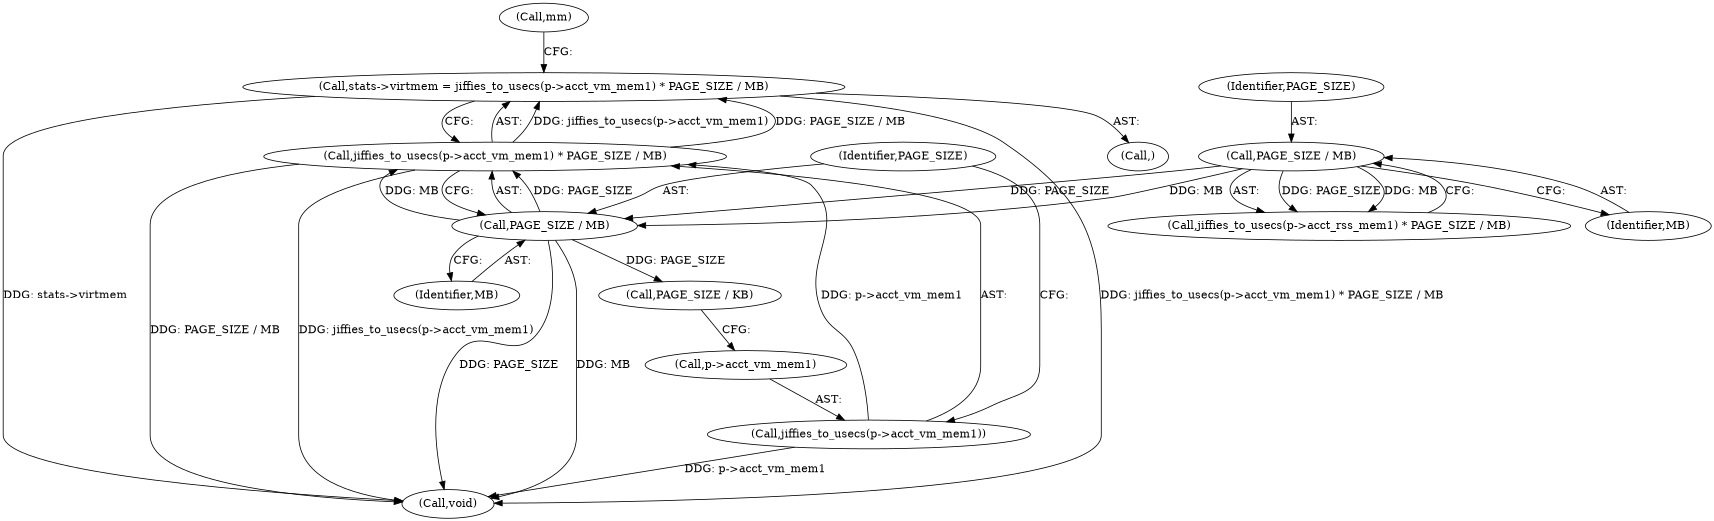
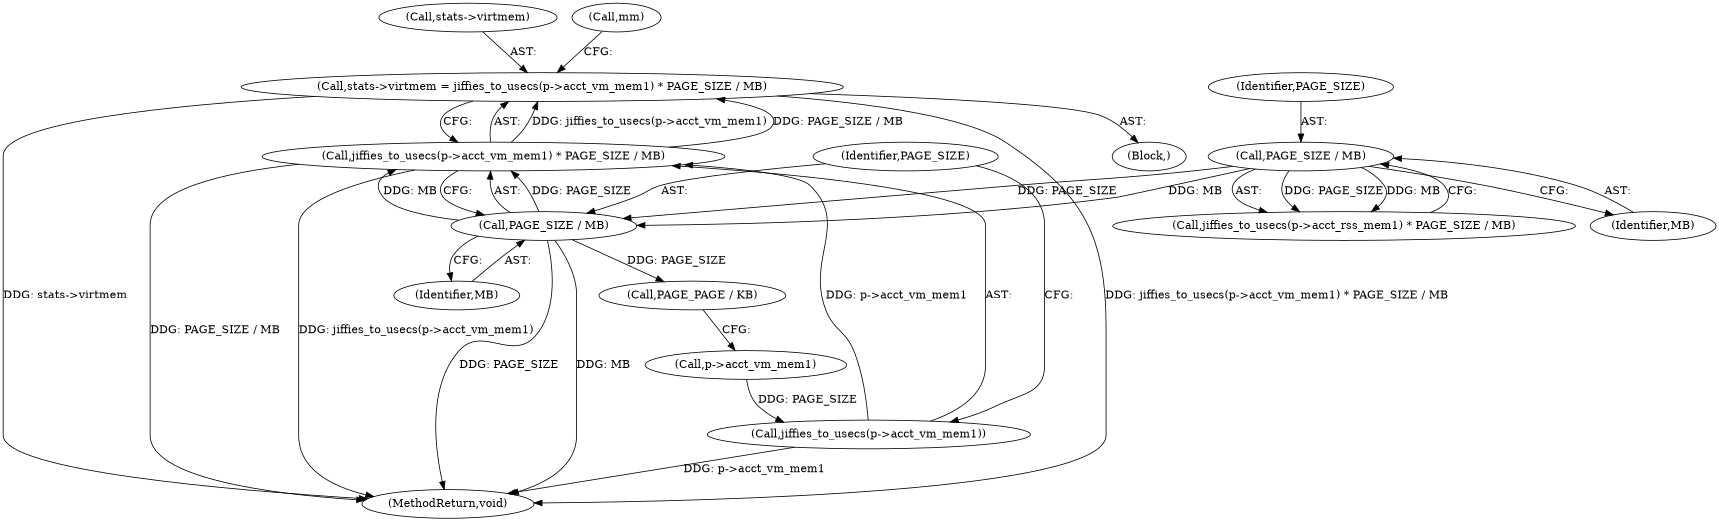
none -> (468, 18)
(1138, 157) -> (1149, 157)
(690, 295) -> (692, 295)
(831, 400) -> (808, 400)
(448, 504) -> (448, 504)
